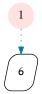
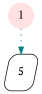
(21, 73) -> (21, 73)
